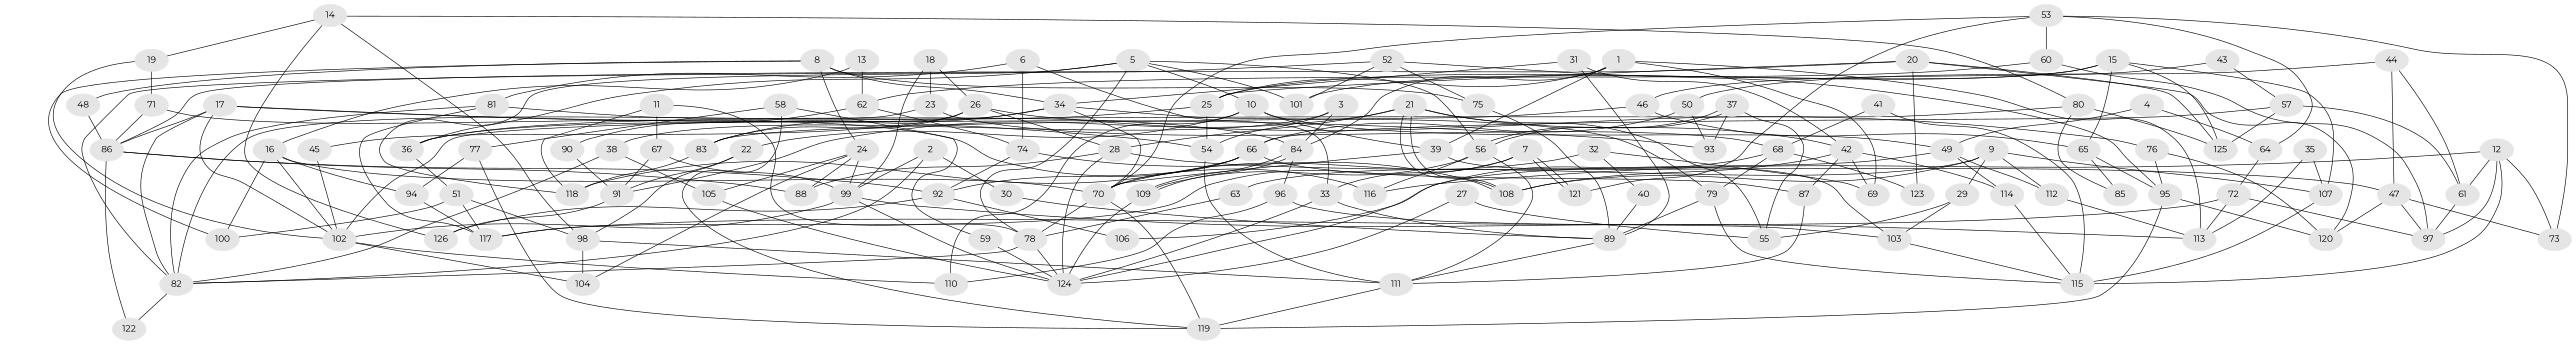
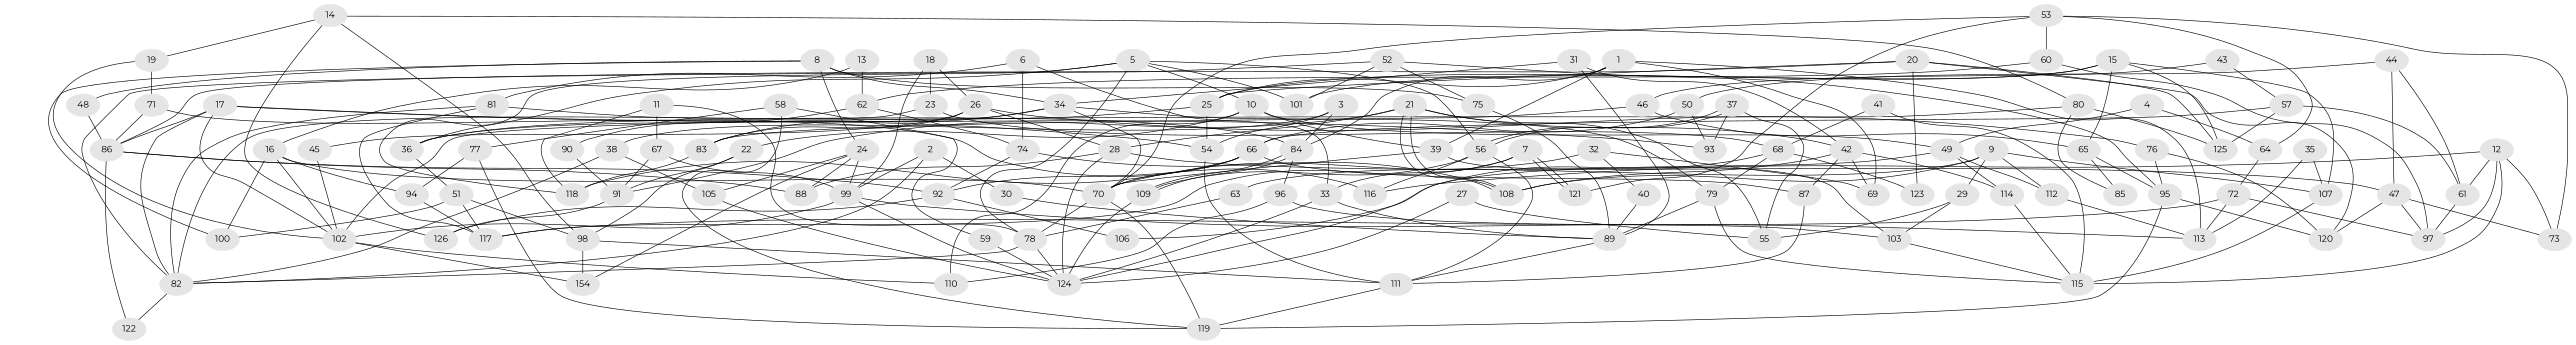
(583, 284) -> (583, 284)
